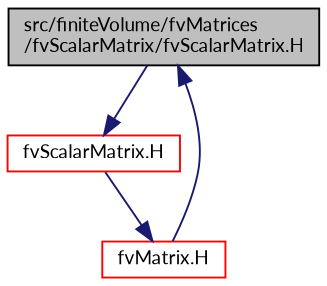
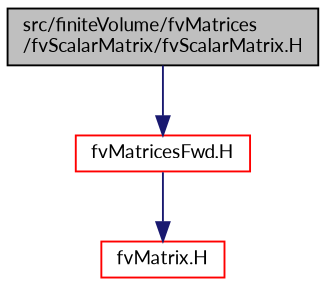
(94, 153) -> (163, 153)
(199, 164) -> none
